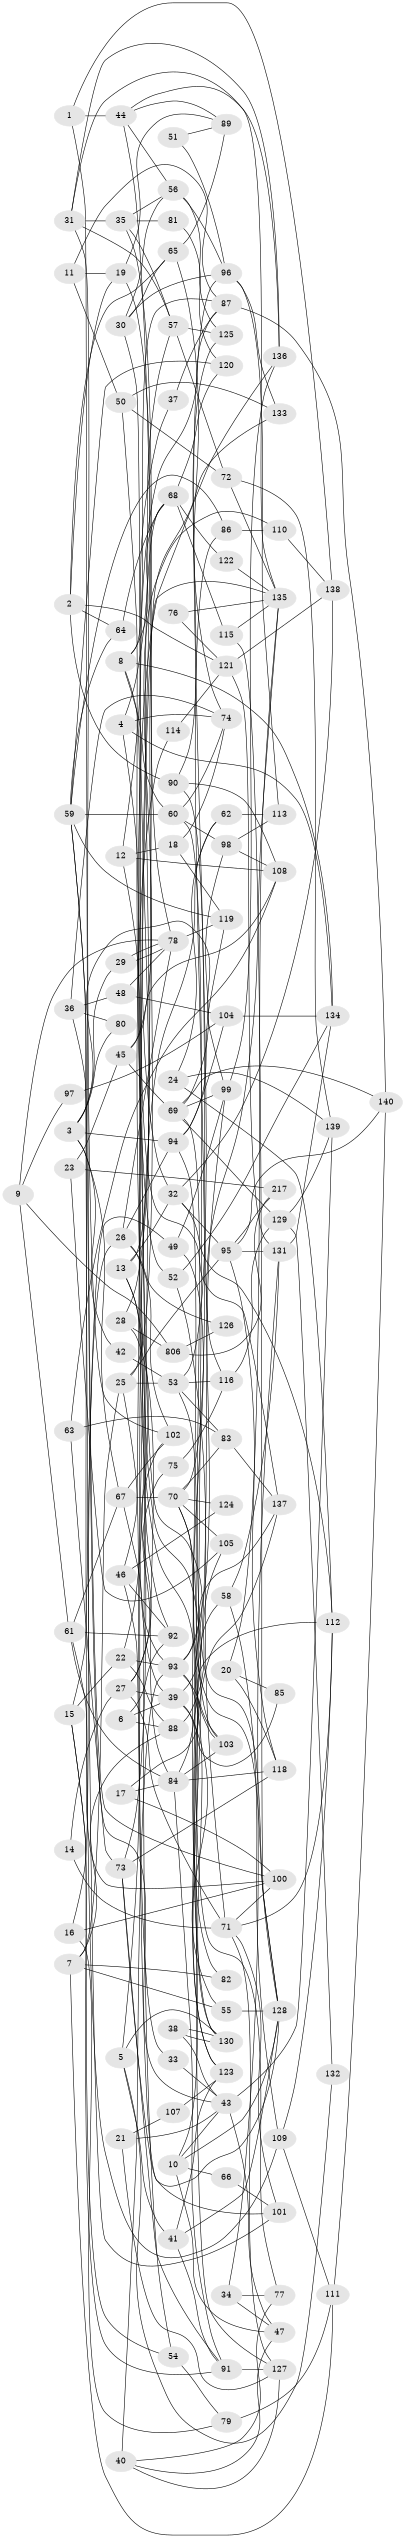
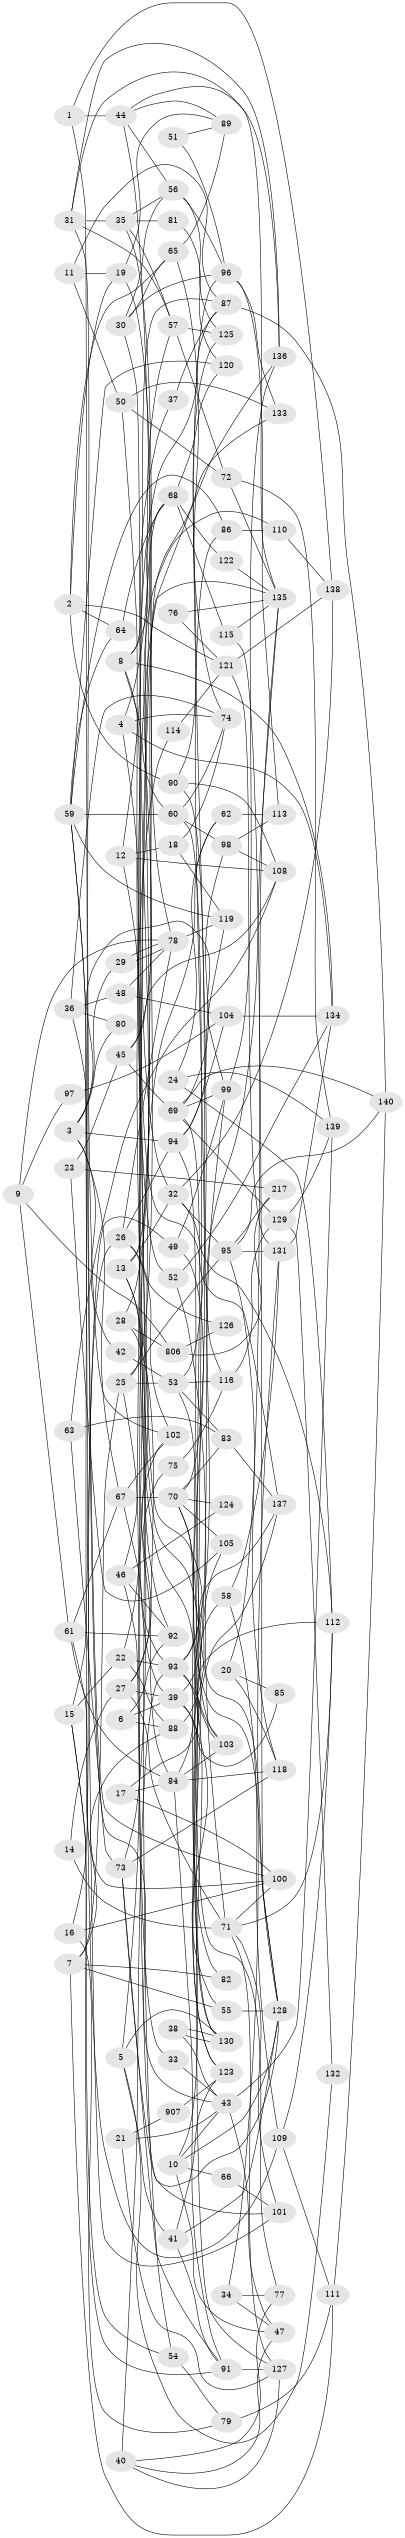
(173, 2113) -> (173, 2113)
